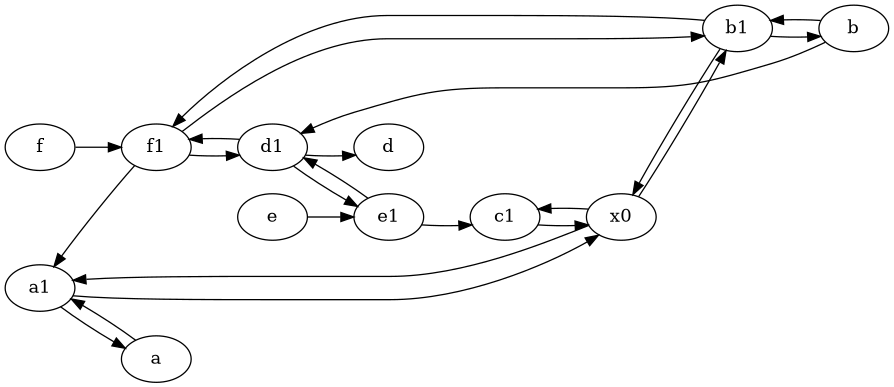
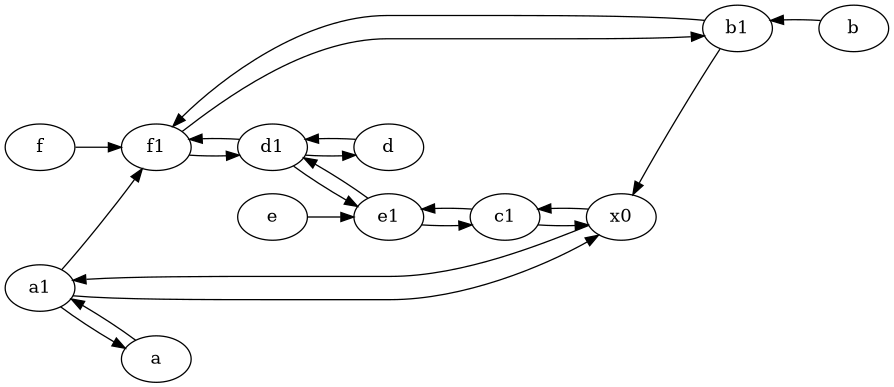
(789, 37) -> none
(570, 88) -> (337, 139)
(680, 130) -> none
none -> (453, 208)
(97, 210) -> (99, 225)
